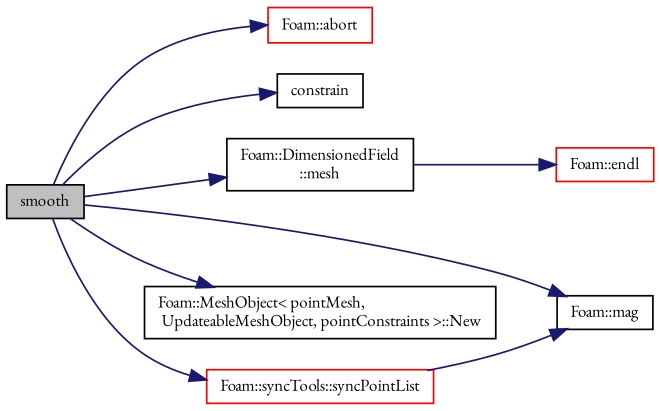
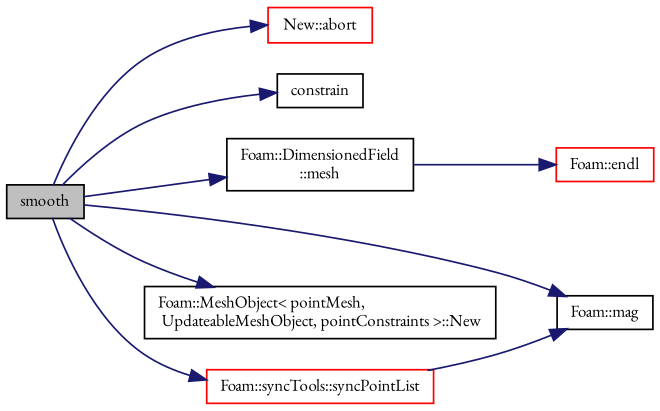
(320, 25) -> (320, 25)
